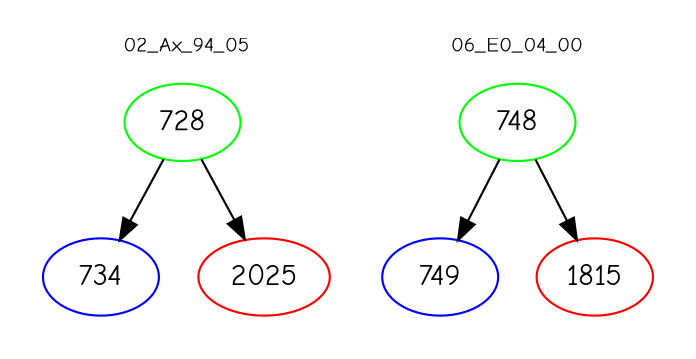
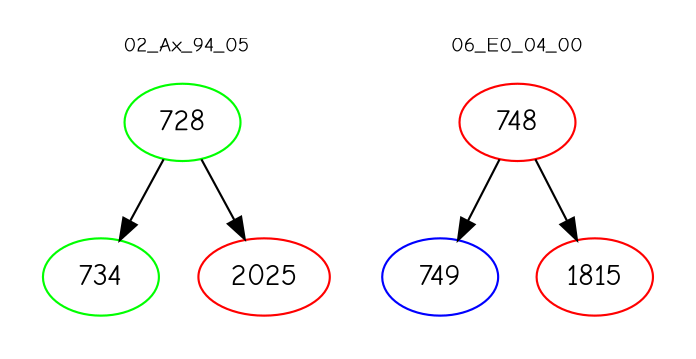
(517, 122) -> (517, 122)
(101, 277) -> (101, 277)
